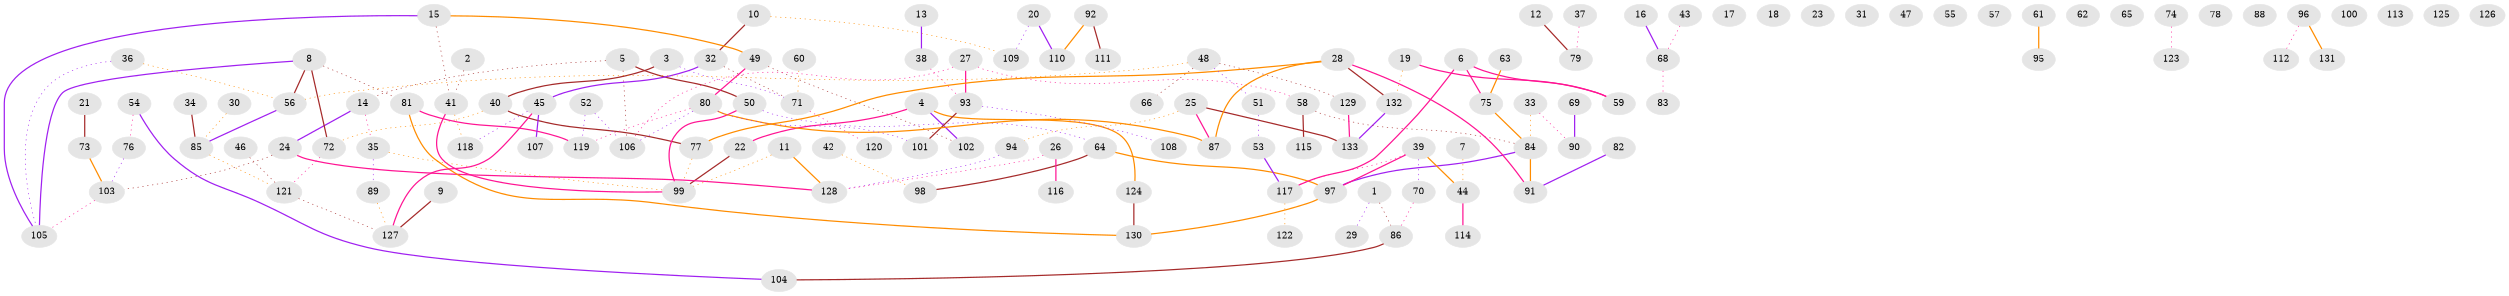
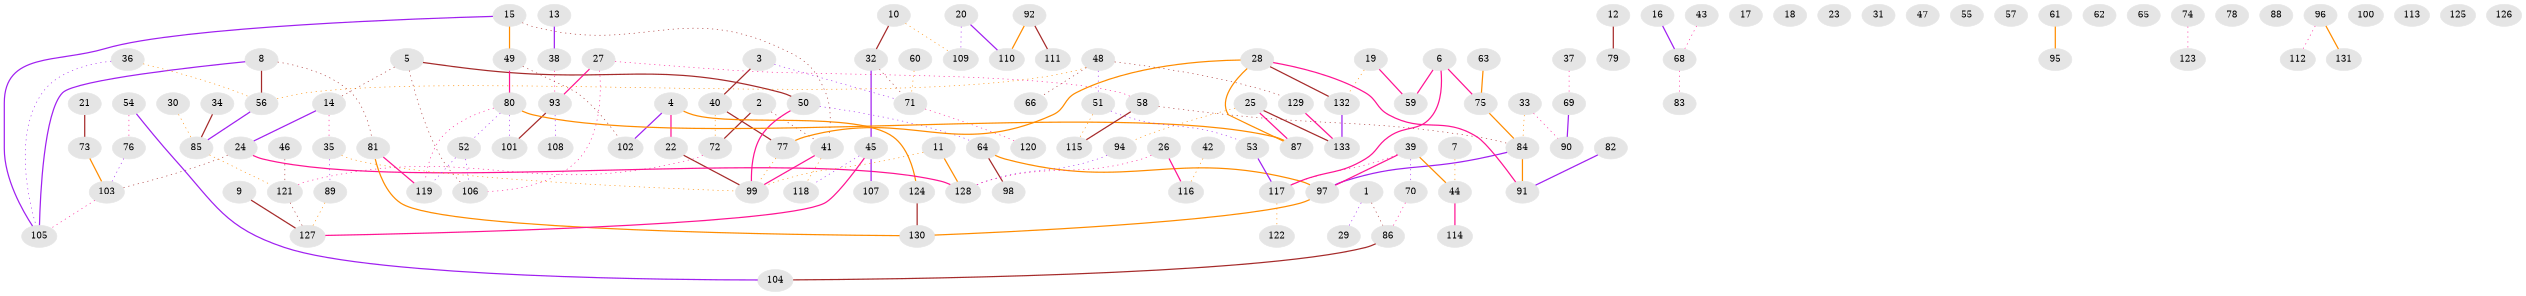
(1578, 38) -> (1569, 82)
(319, 104) -> (731, 132)
(667, 126) -> (487, 126)
none -> (1086, 126)
(874, 170) -> (1196, 172)
